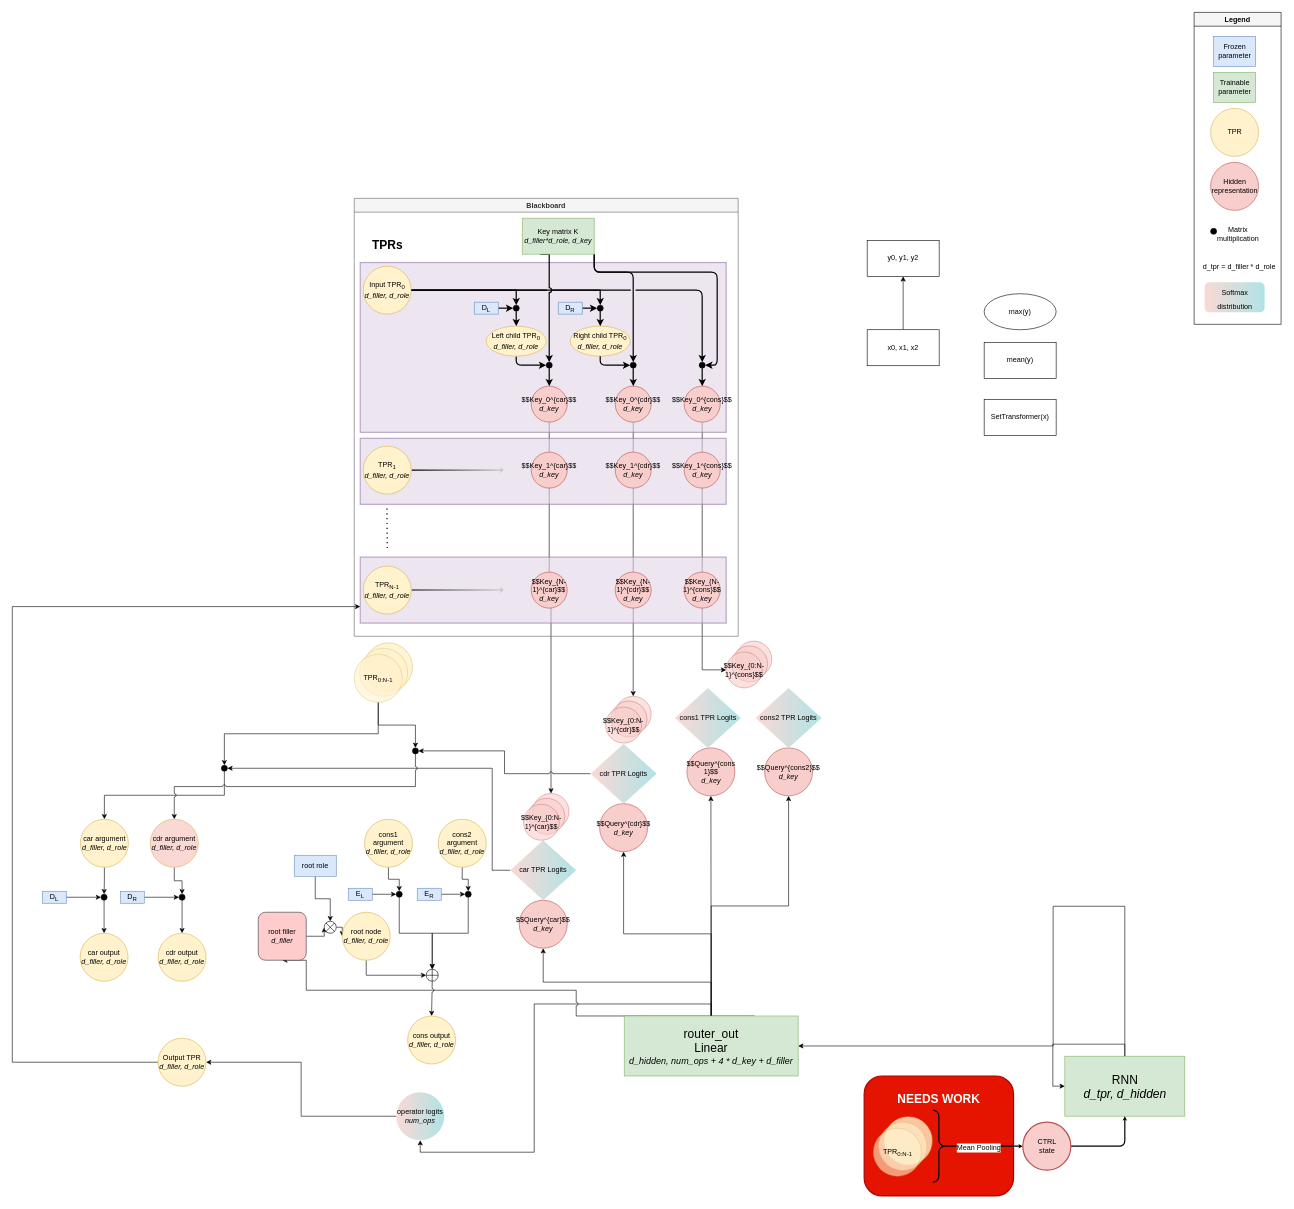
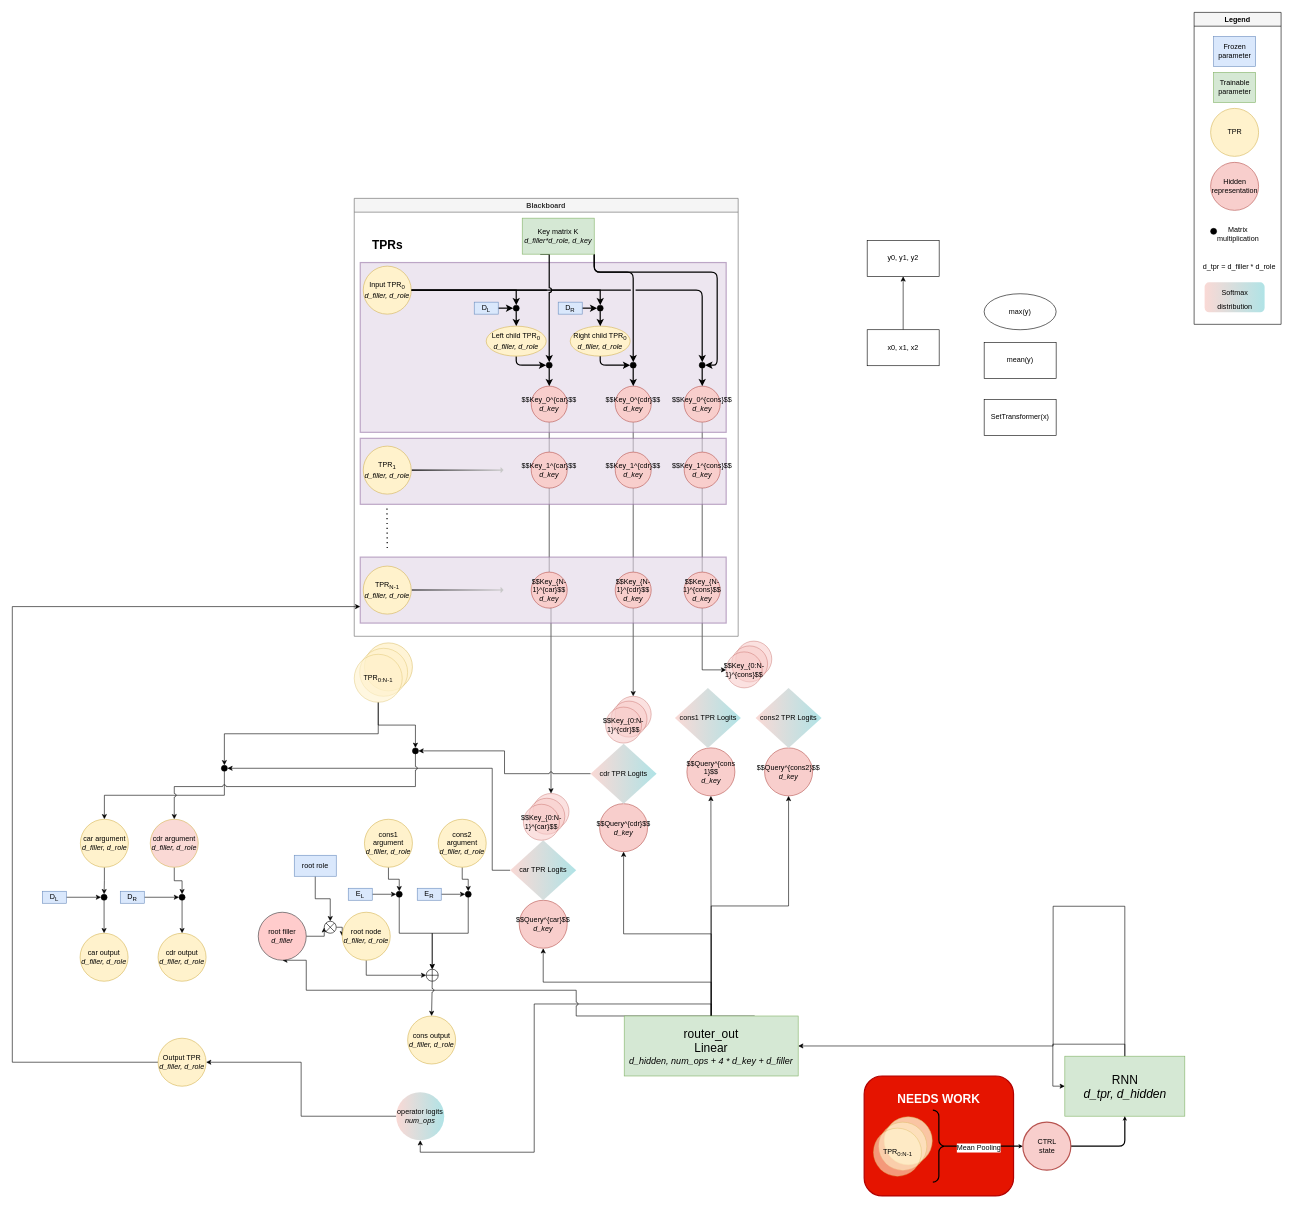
(282, 936) -> (282, 936)
